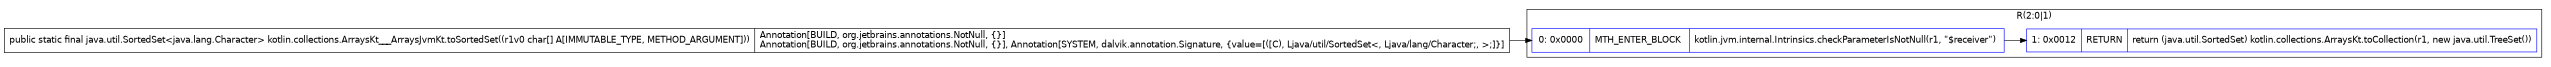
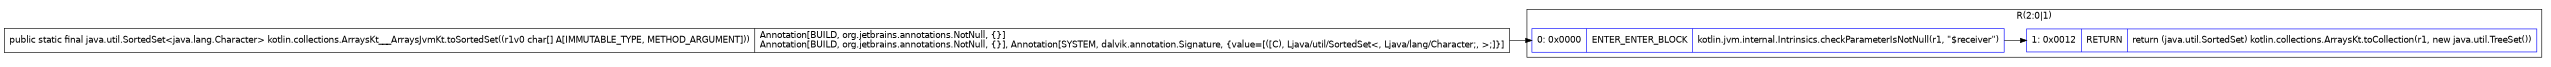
(1638, 40) -> (1640, 40)
